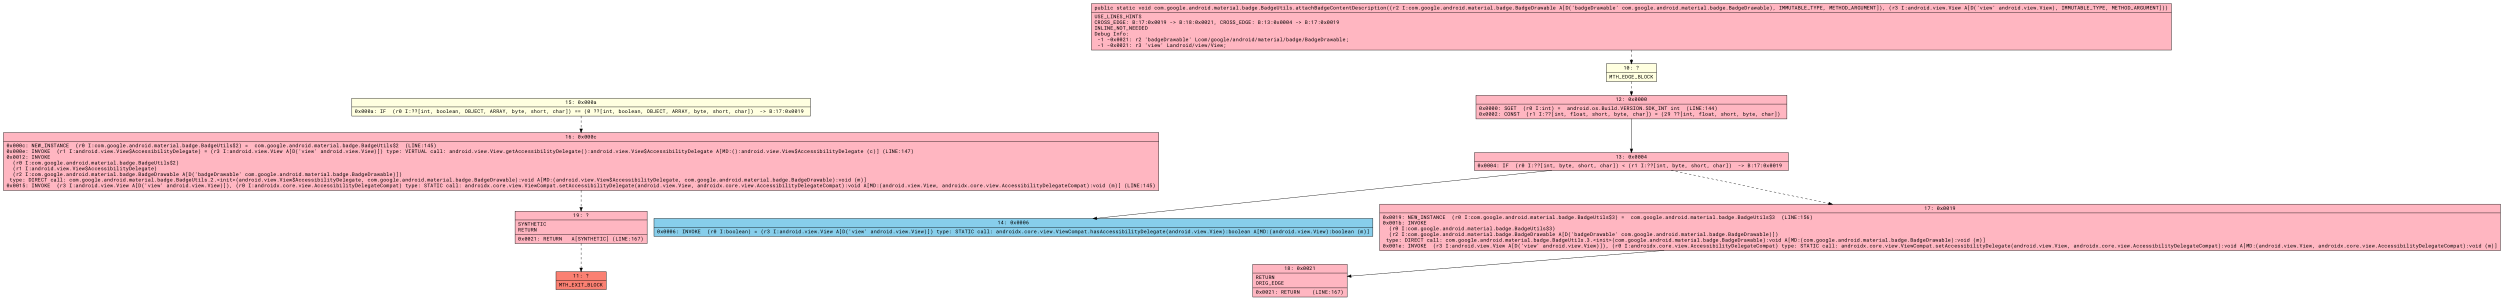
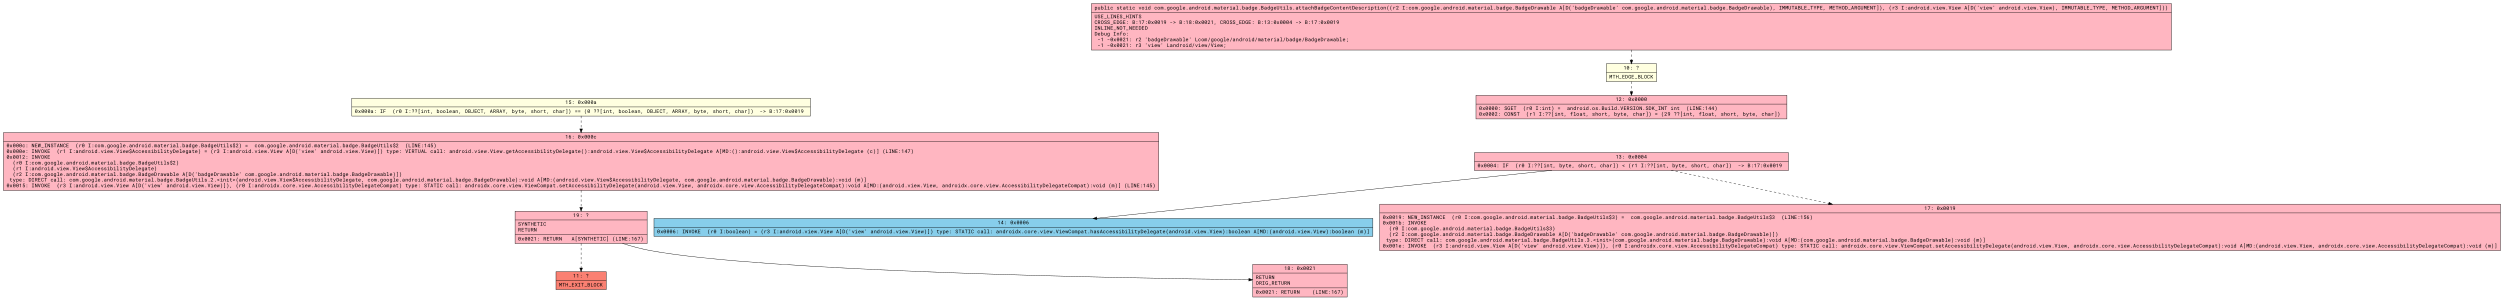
(1631, 134) -> none
(1508, 263) -> (935, 272)
(1270, 283) -> (1273, 283)
